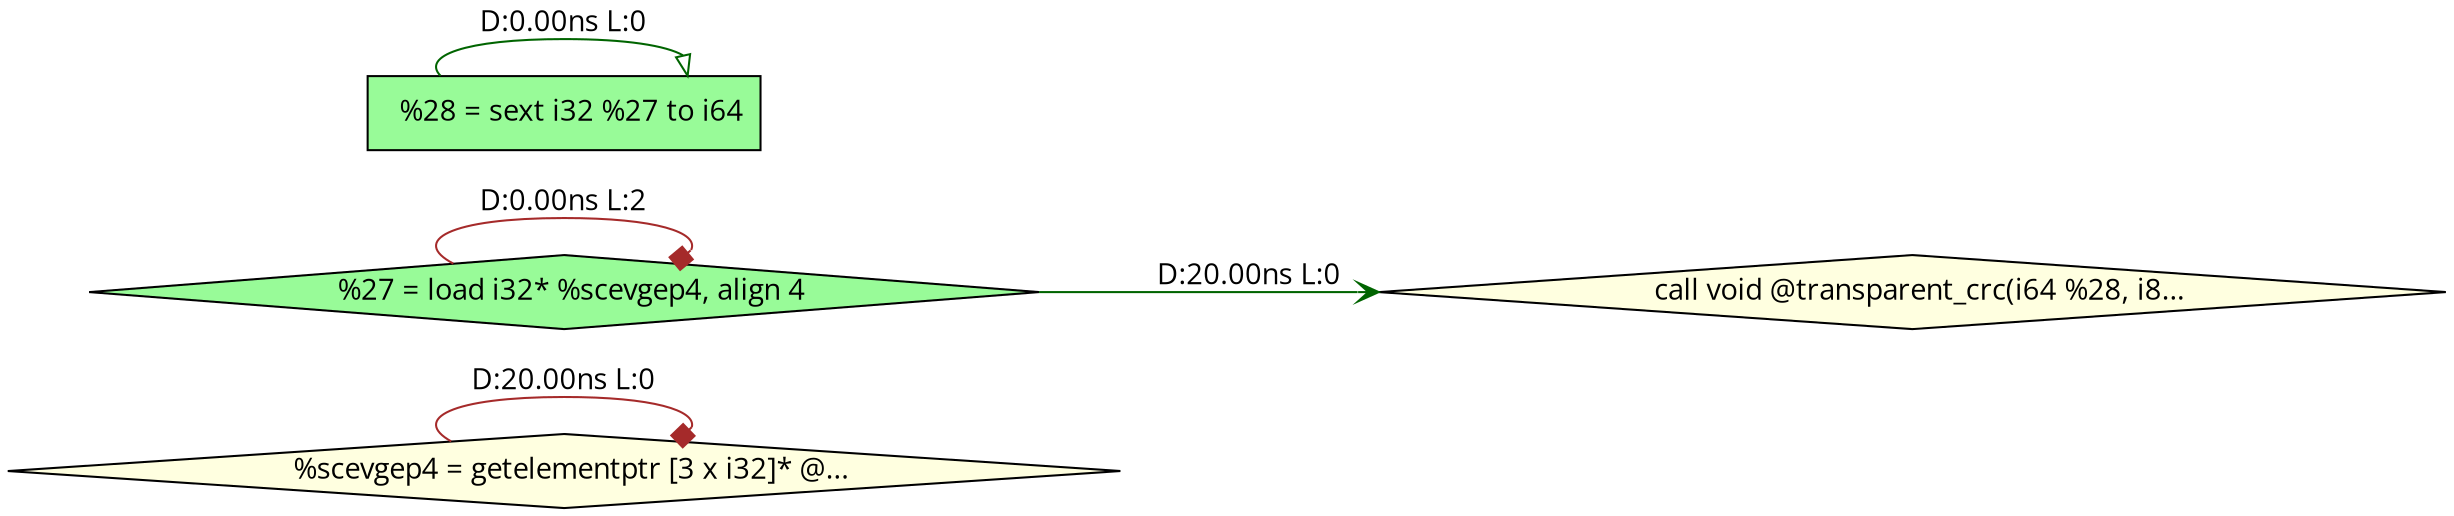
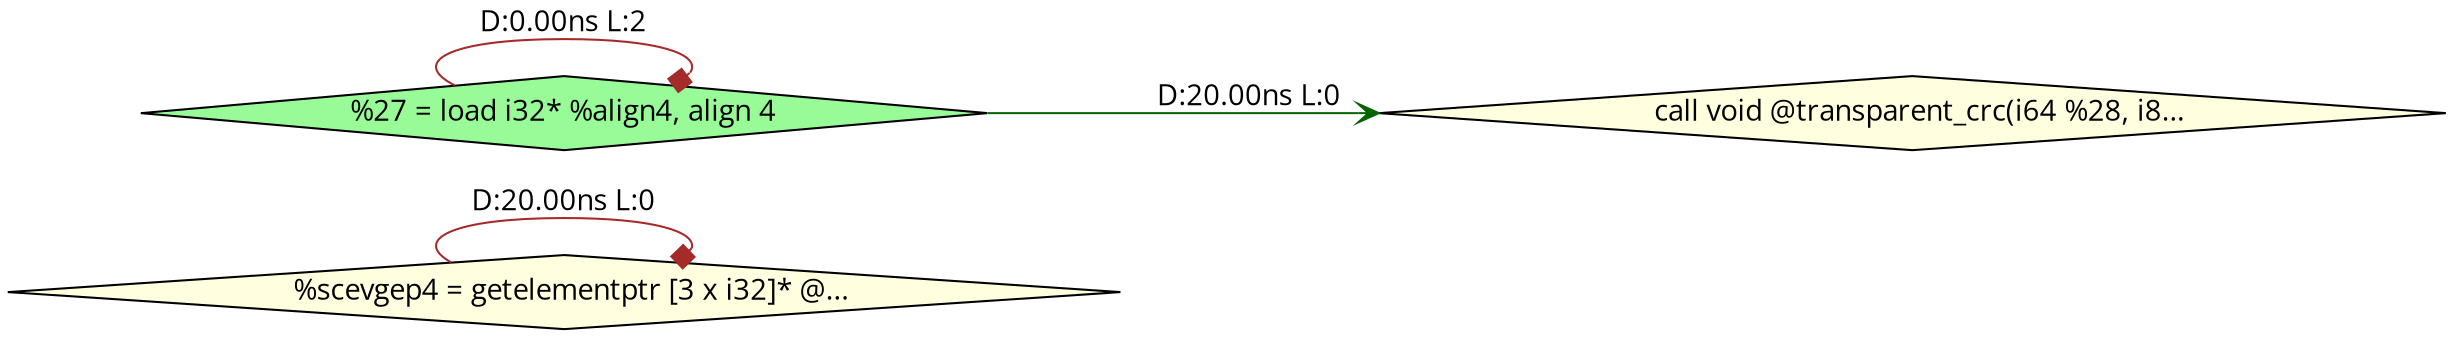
(564, 113) -> none
(564, 292) -> (564, 113)
